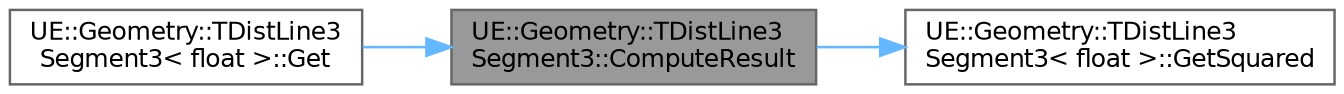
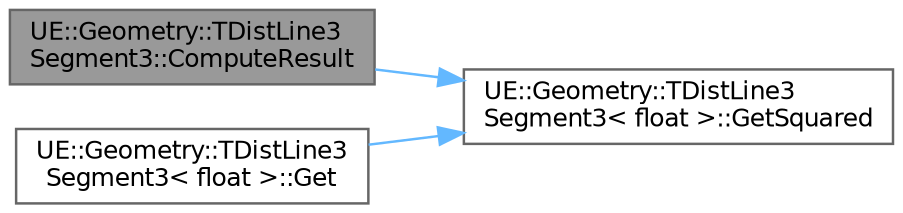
(395, 47) -> (404, 140)
